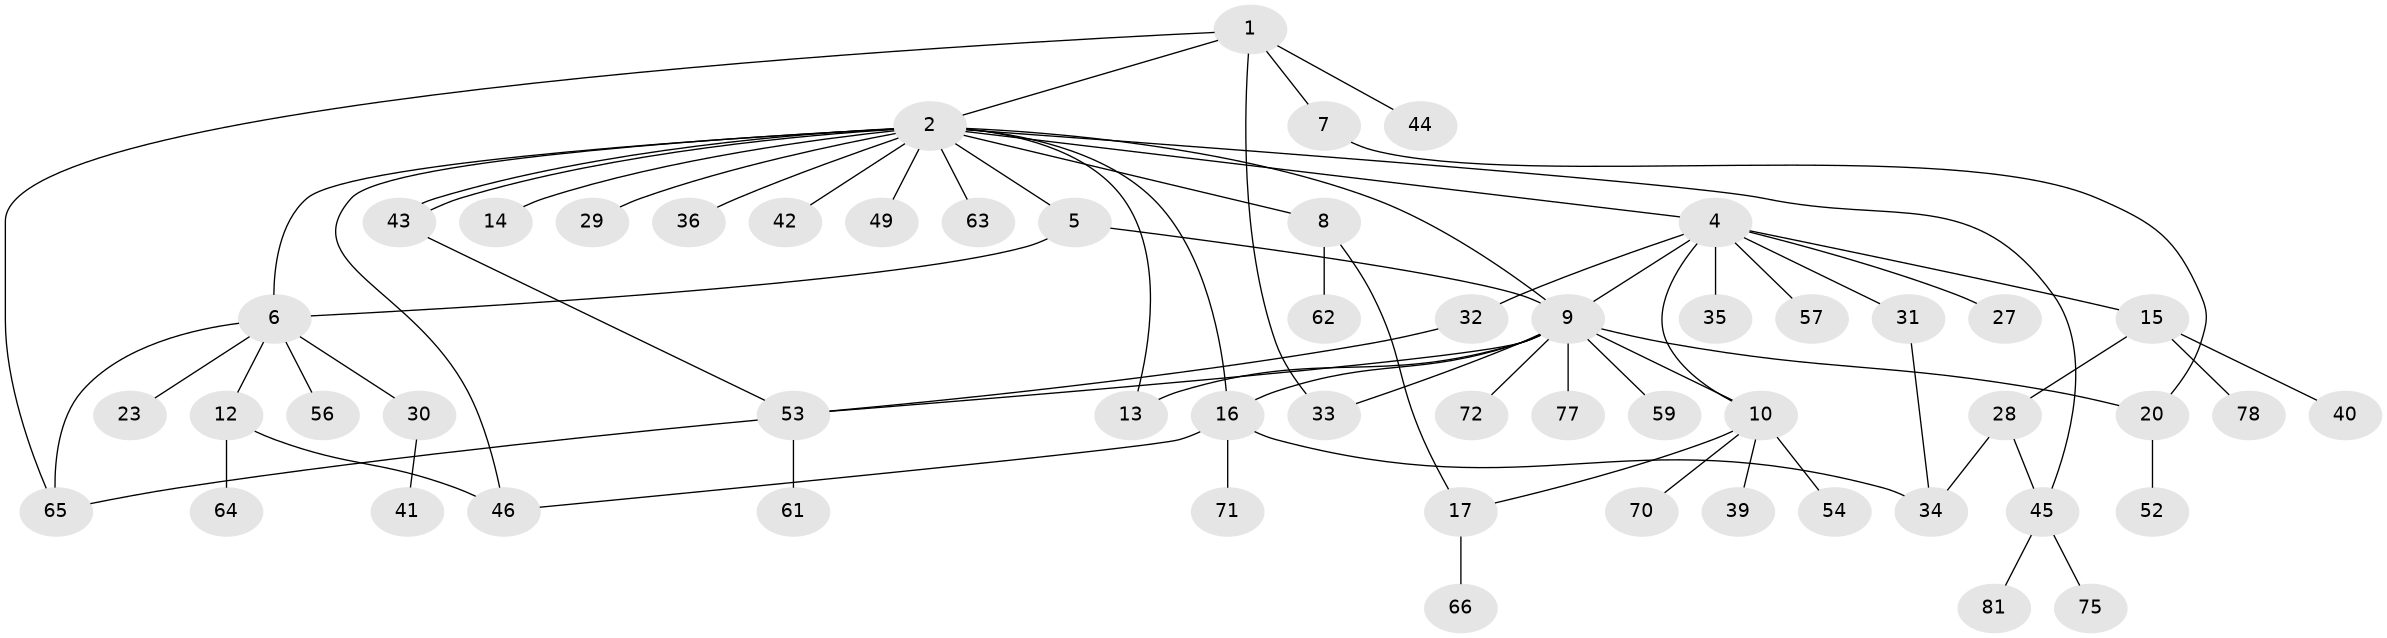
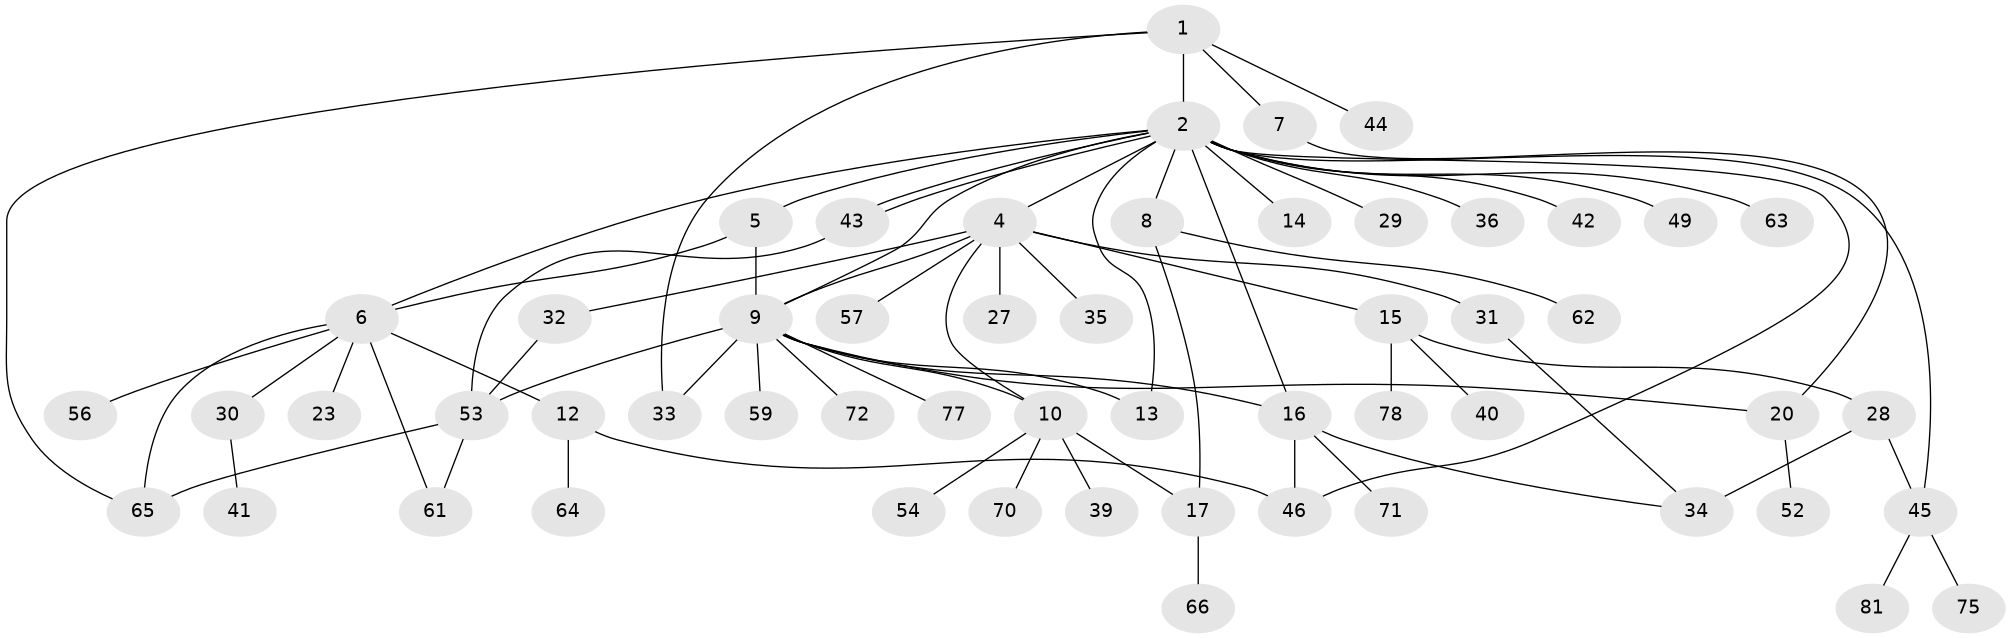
none -> (399, 415)
